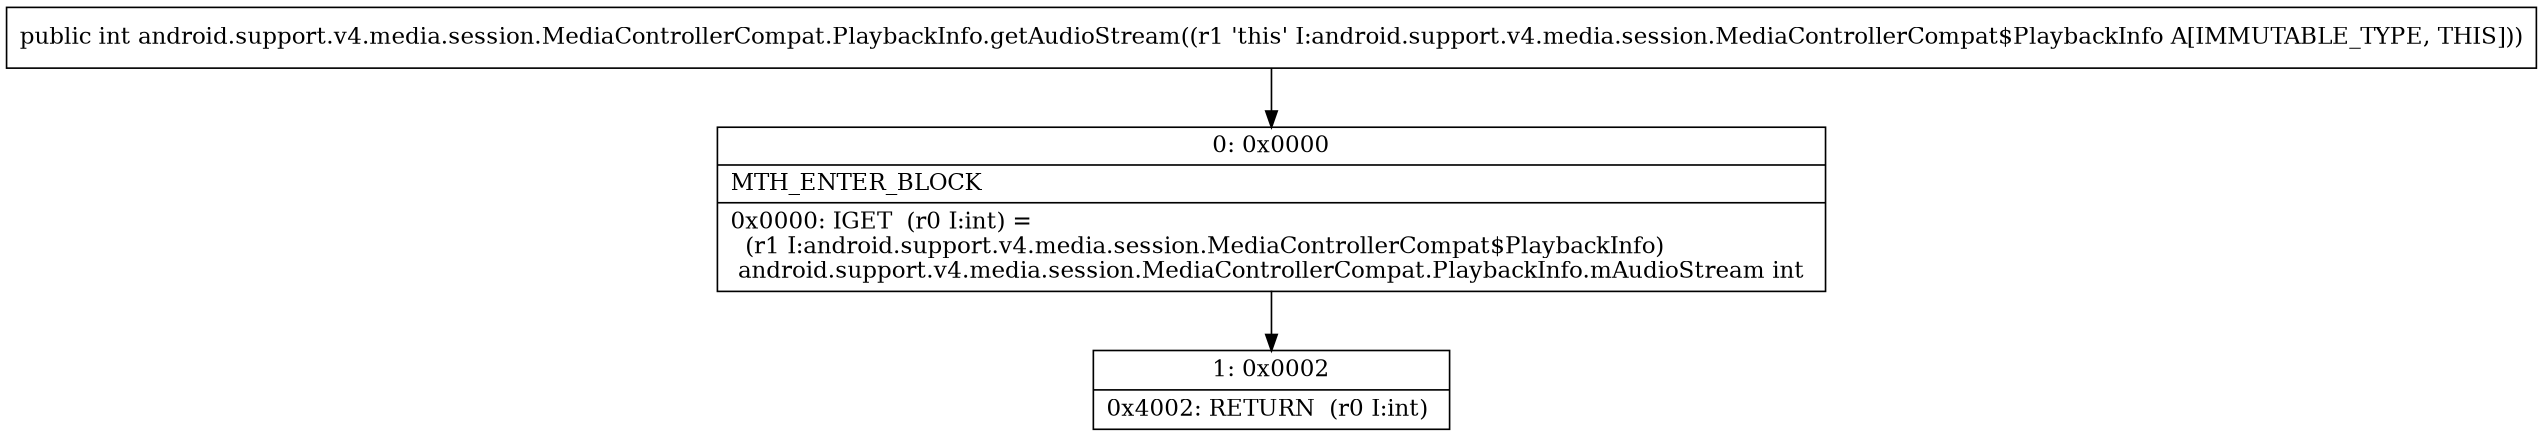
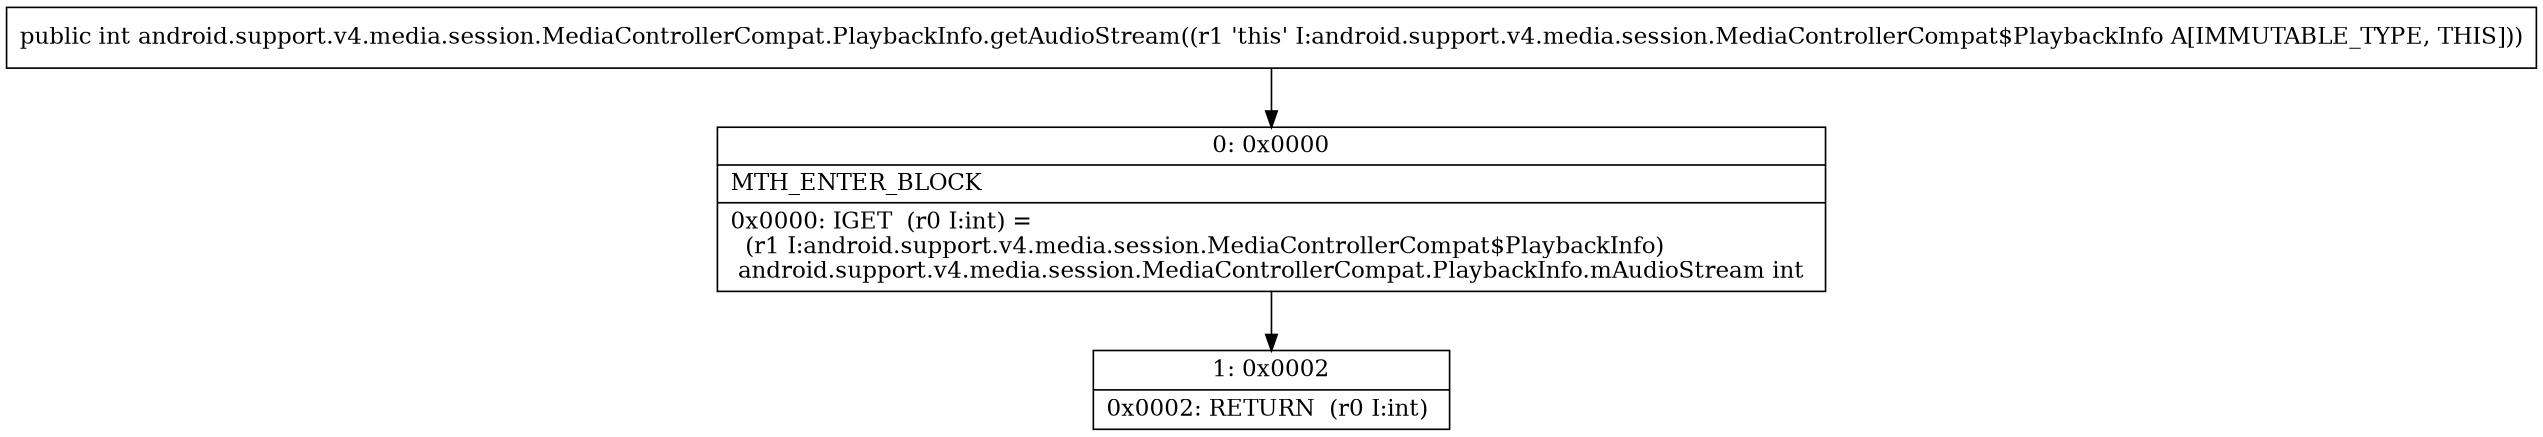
(1271, 409) -> (1271, 409)
